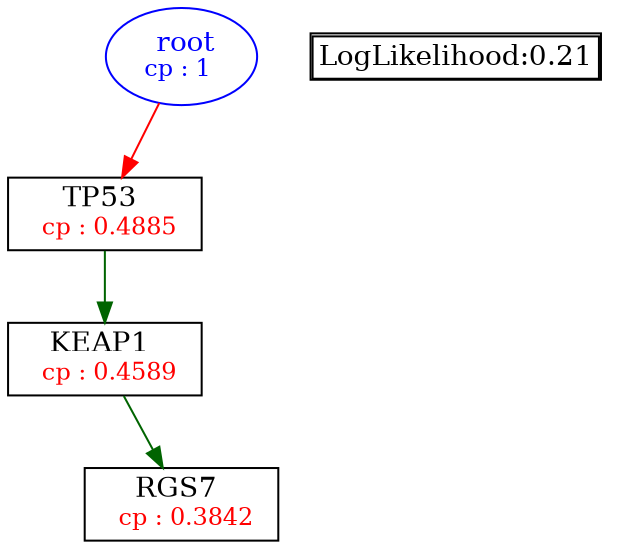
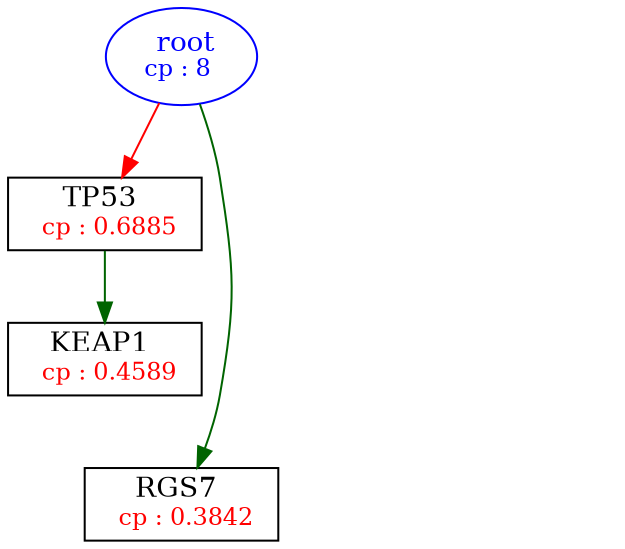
(456, 57) -> none
(182, 69) -> (182, 69)
(110, 227) -> (110, 227)
(138, 423) -> (231, 276)
